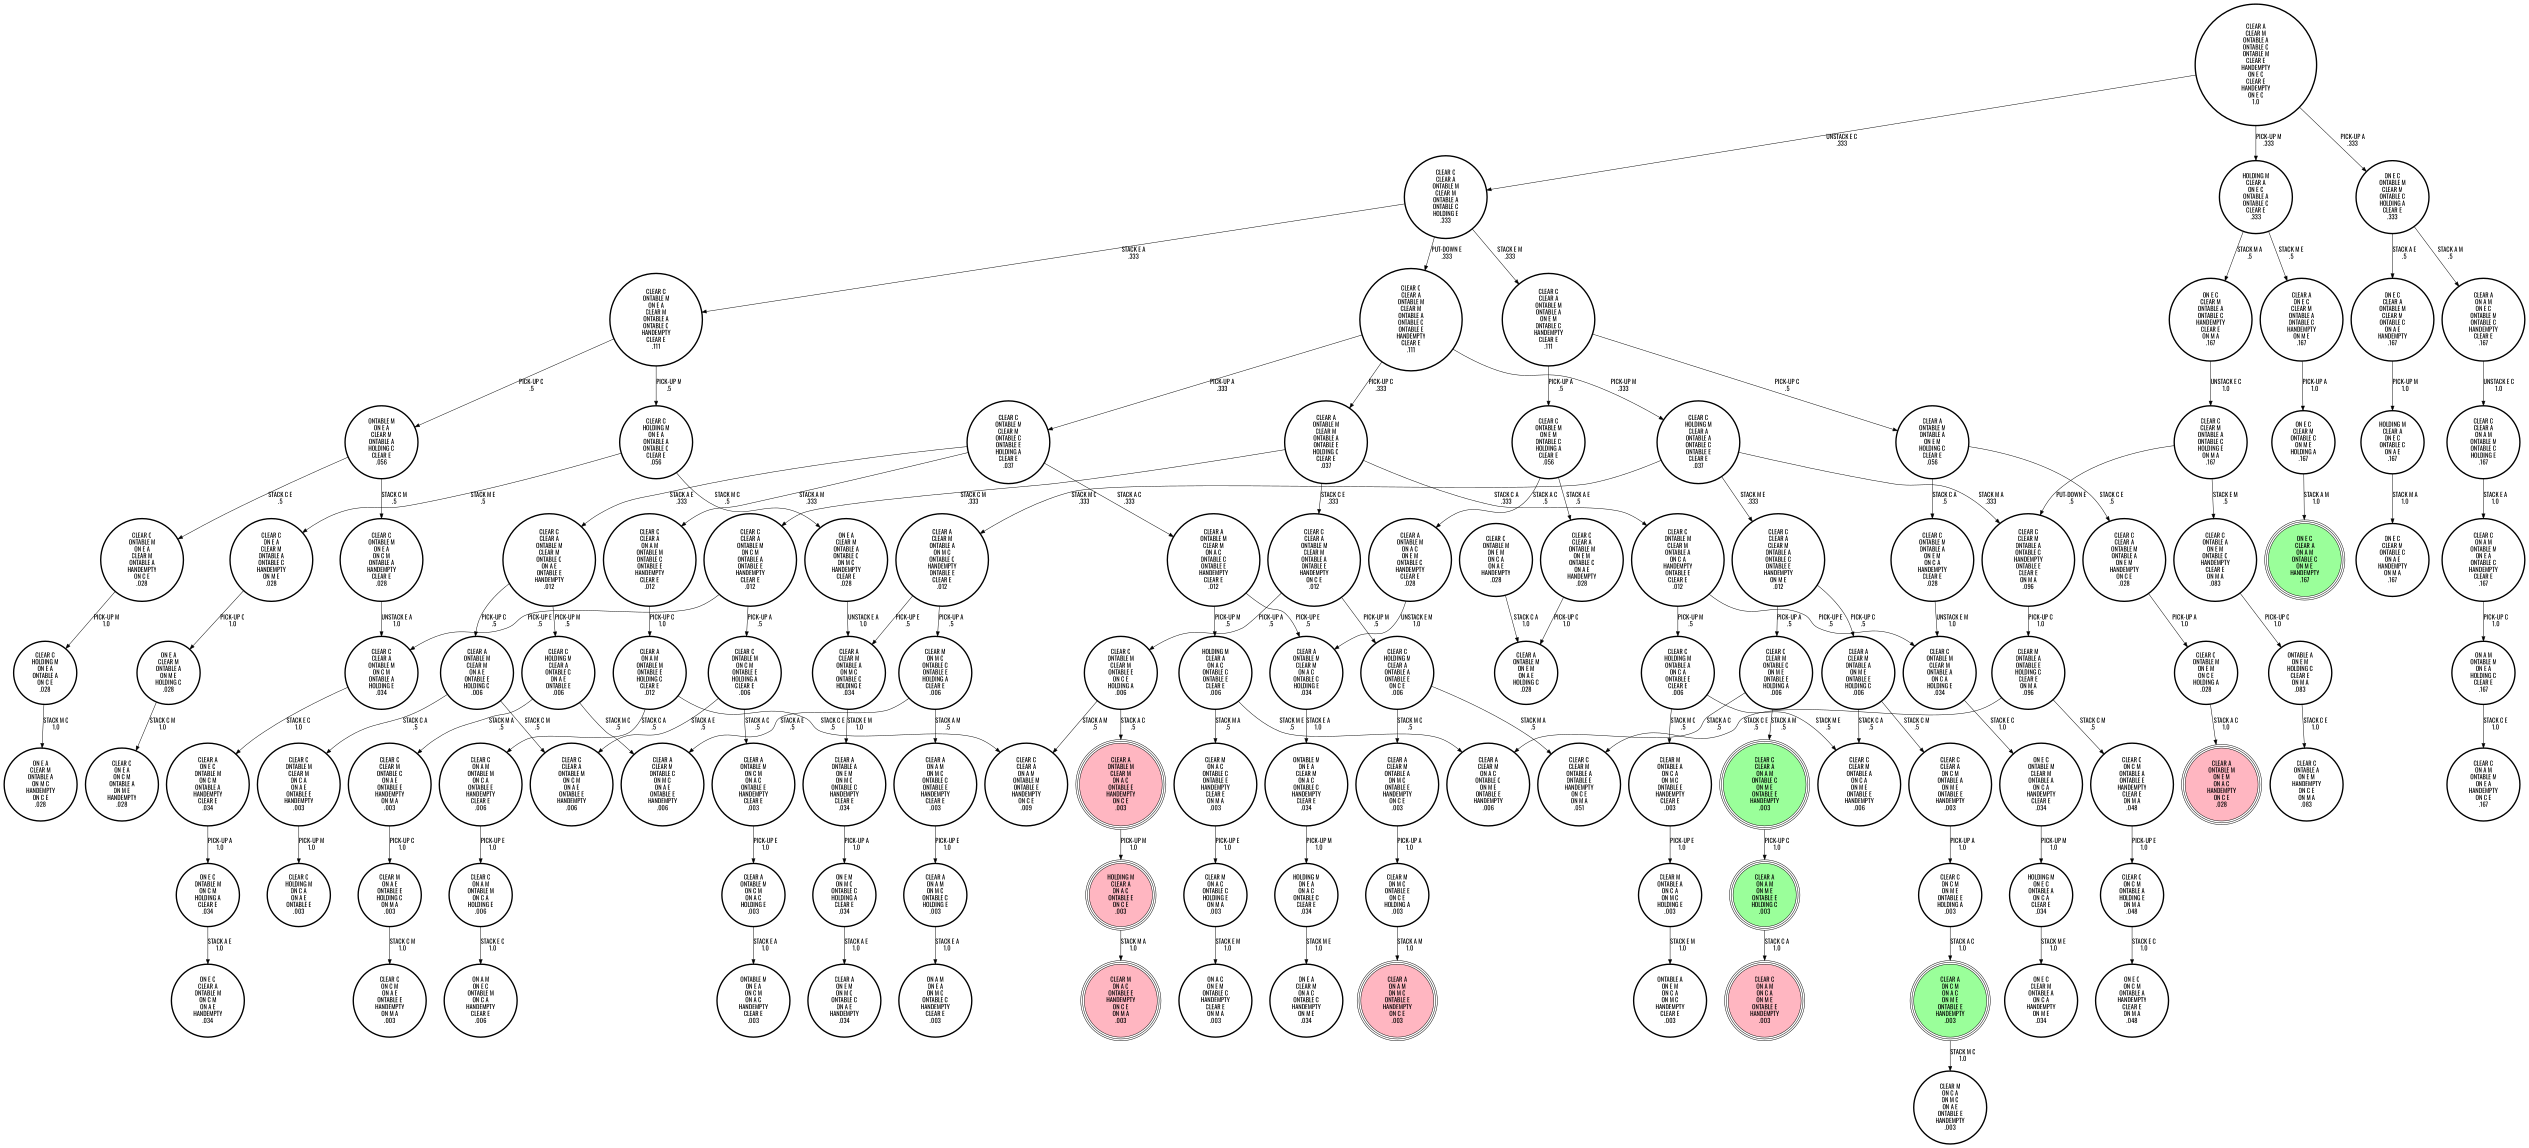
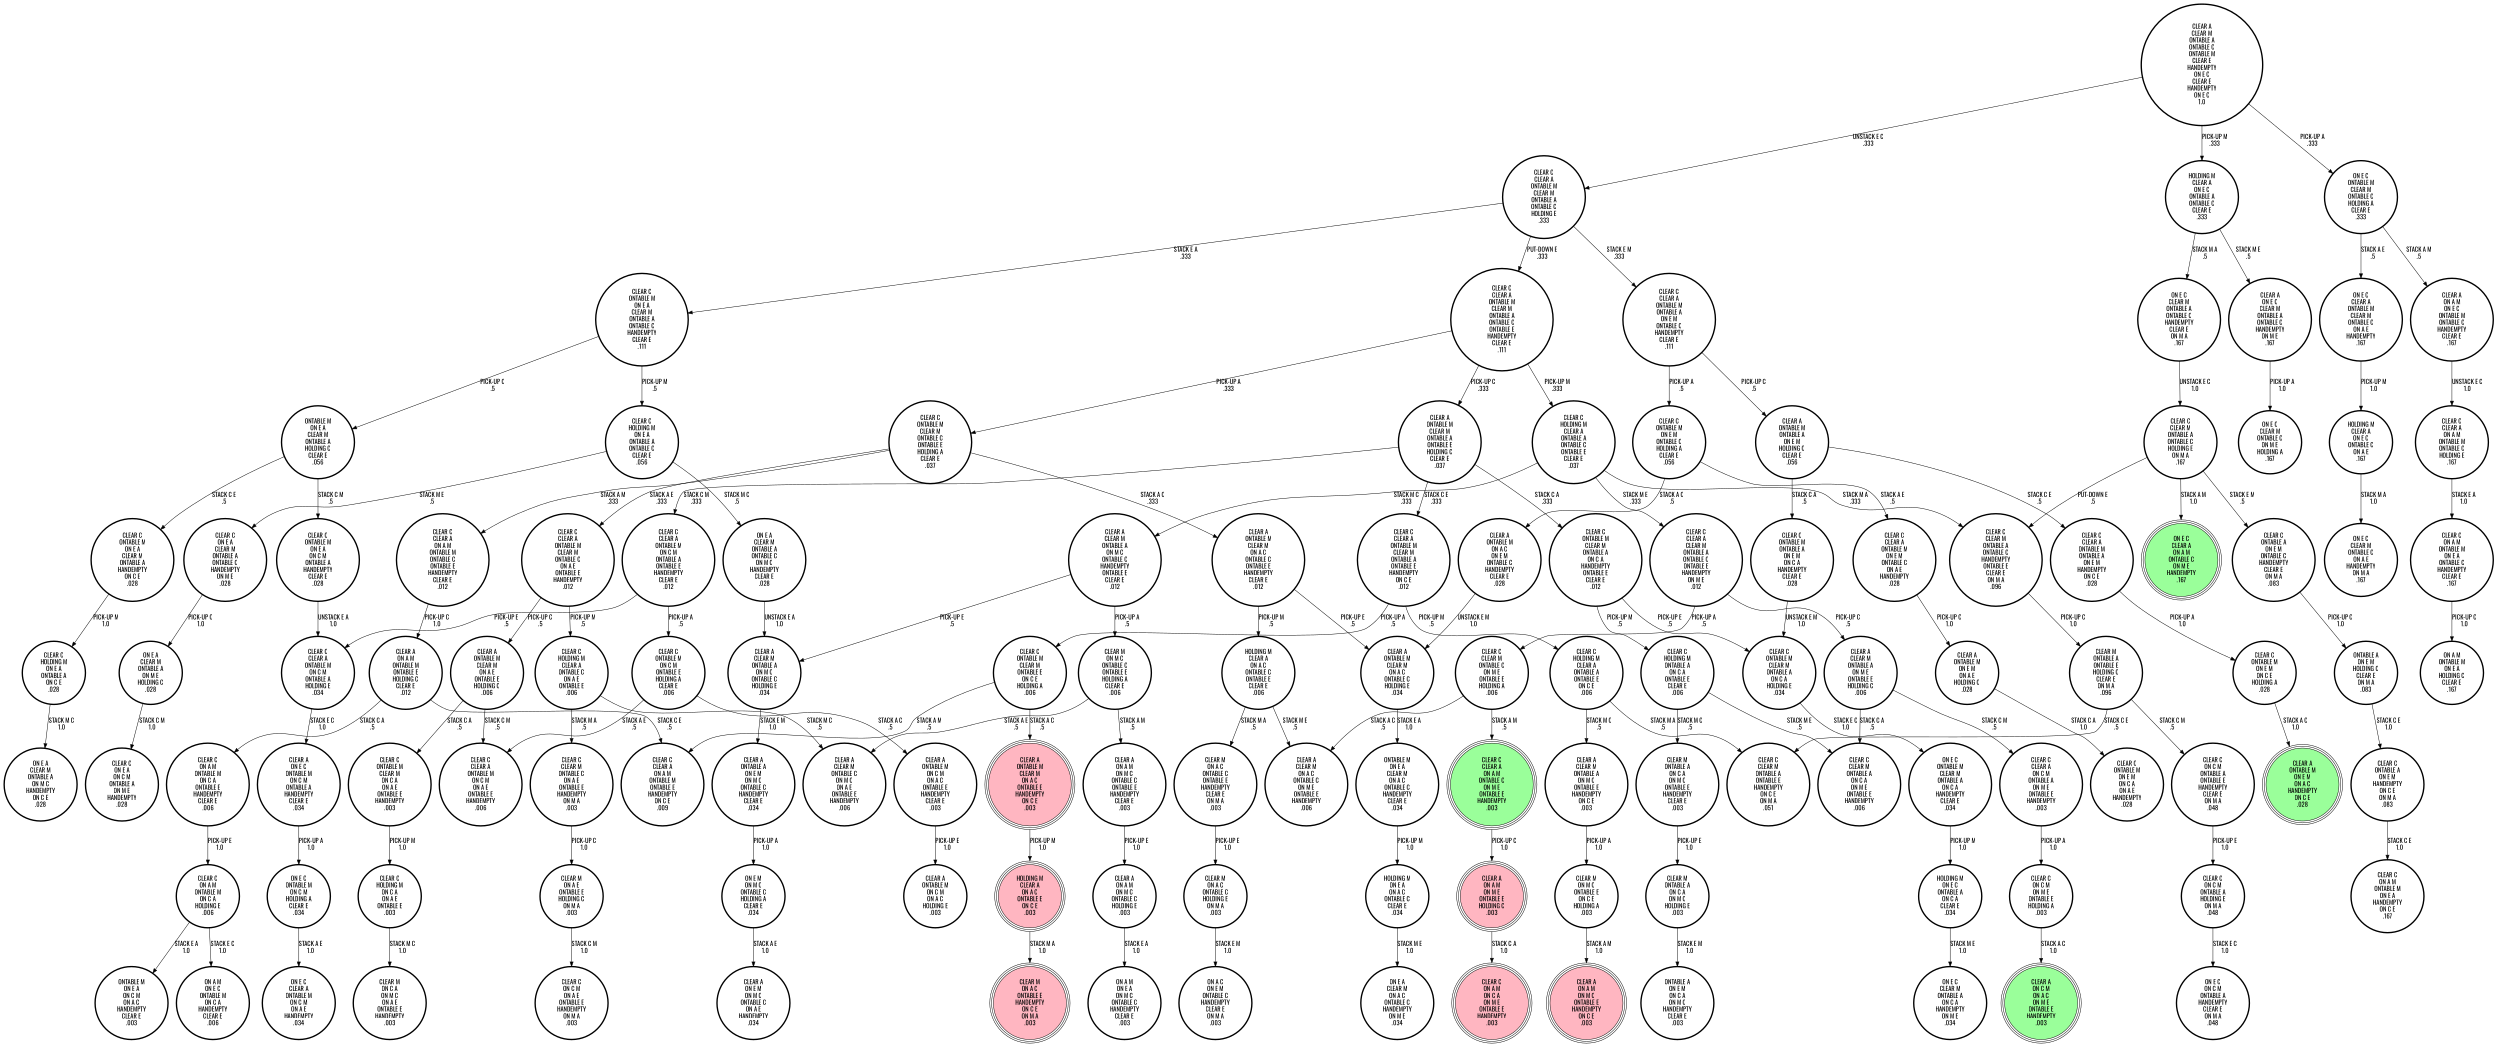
(2304, 495) -> (2181, 497)
(1511, 617) -> (2049, 719)
(2483, 724) -> (2387, 838)
(2222, 785) -> (2302, 785)
(1765, 895) -> (1492, 896)
(753, 943) -> (172, 946)
(1950, 1054) -> (390, 945)
